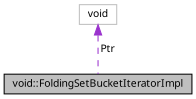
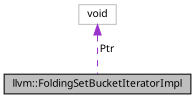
(98, 84) -> (98, 84)
